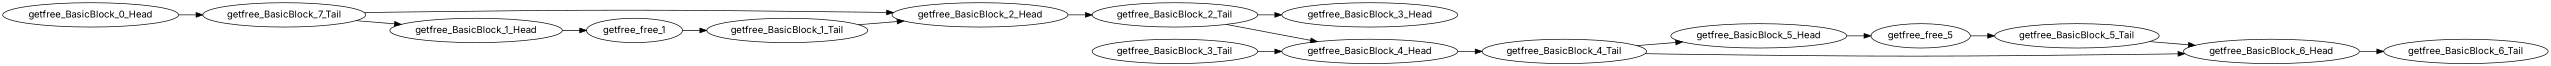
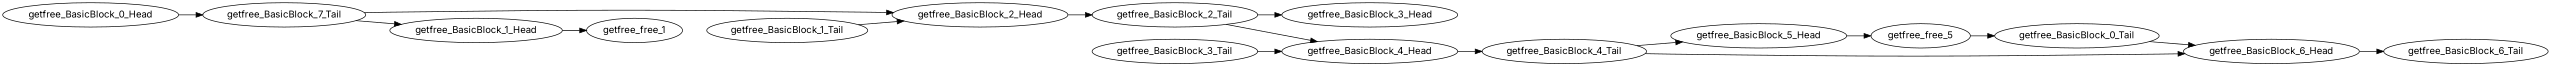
(691, 30) -> none
(2077, 36) -> (2077, 36)
